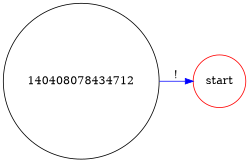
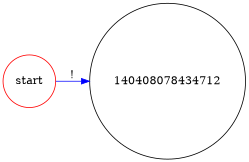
(172, 81) -> (69, 81)
